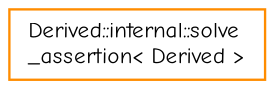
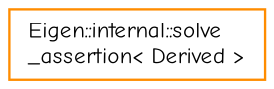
(137, 45) -> (137, 45)
